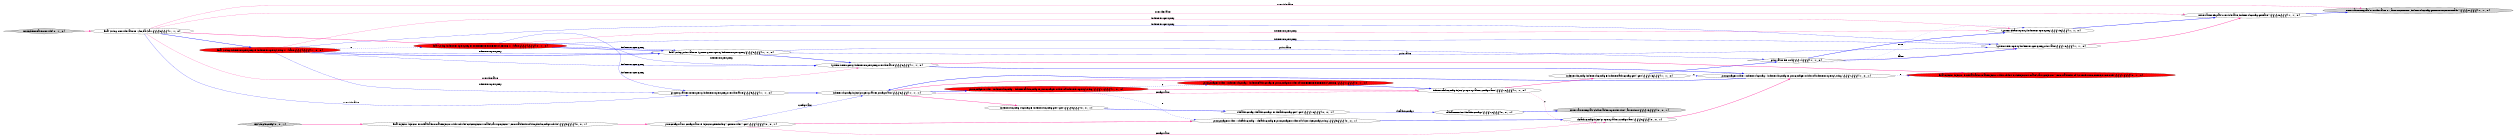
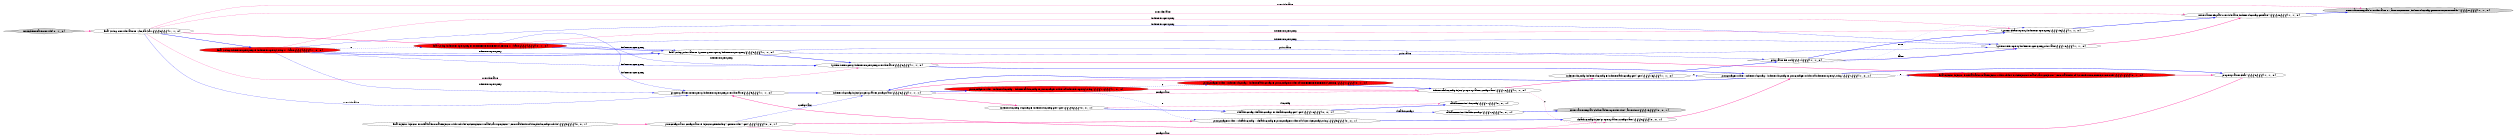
none -> (2249, 75)
none -> (1479, 103)
(270, 124) -> none
